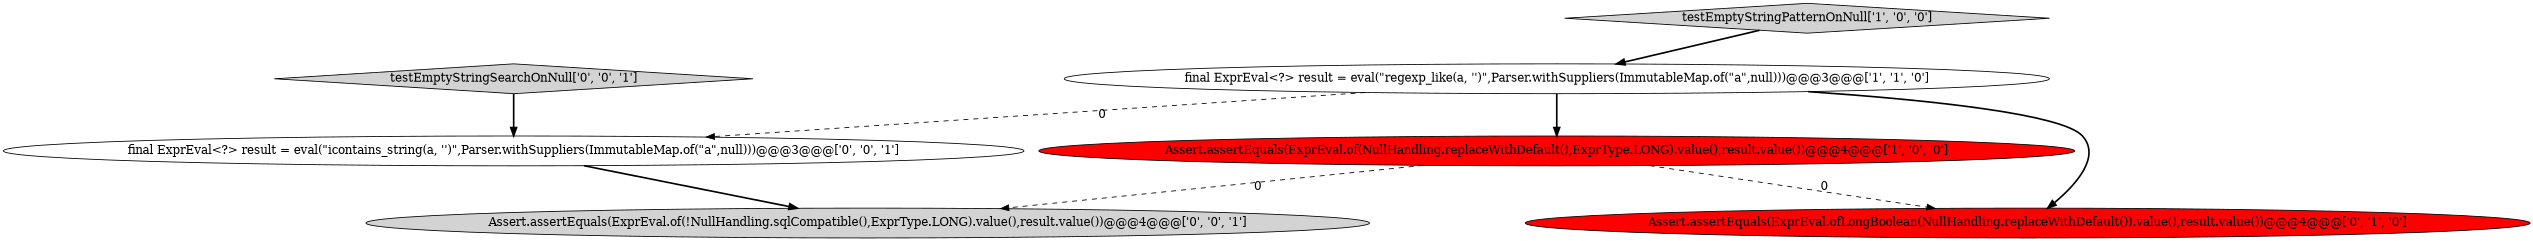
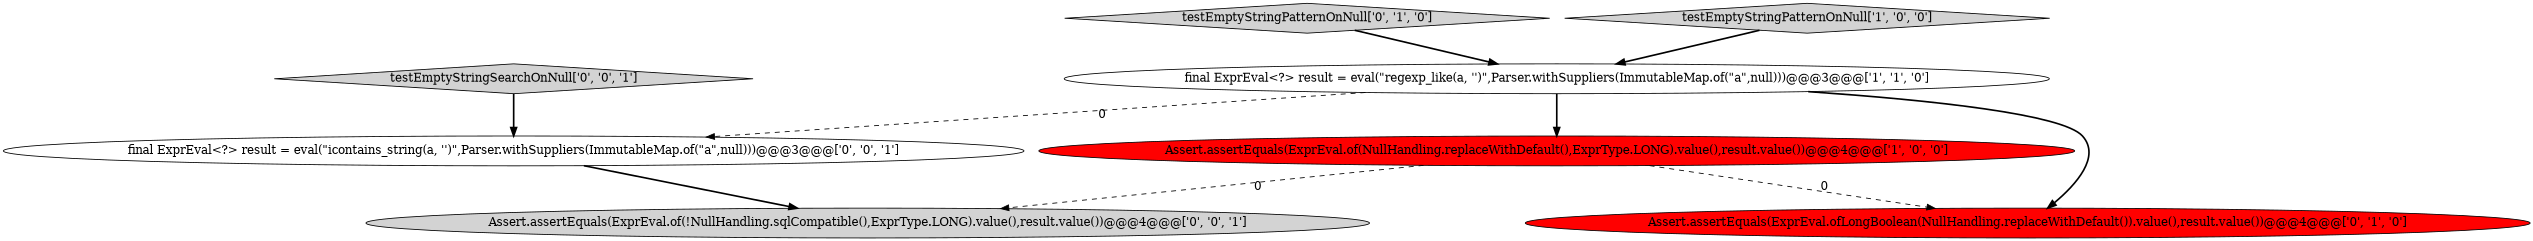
none -> (1307, 18)
